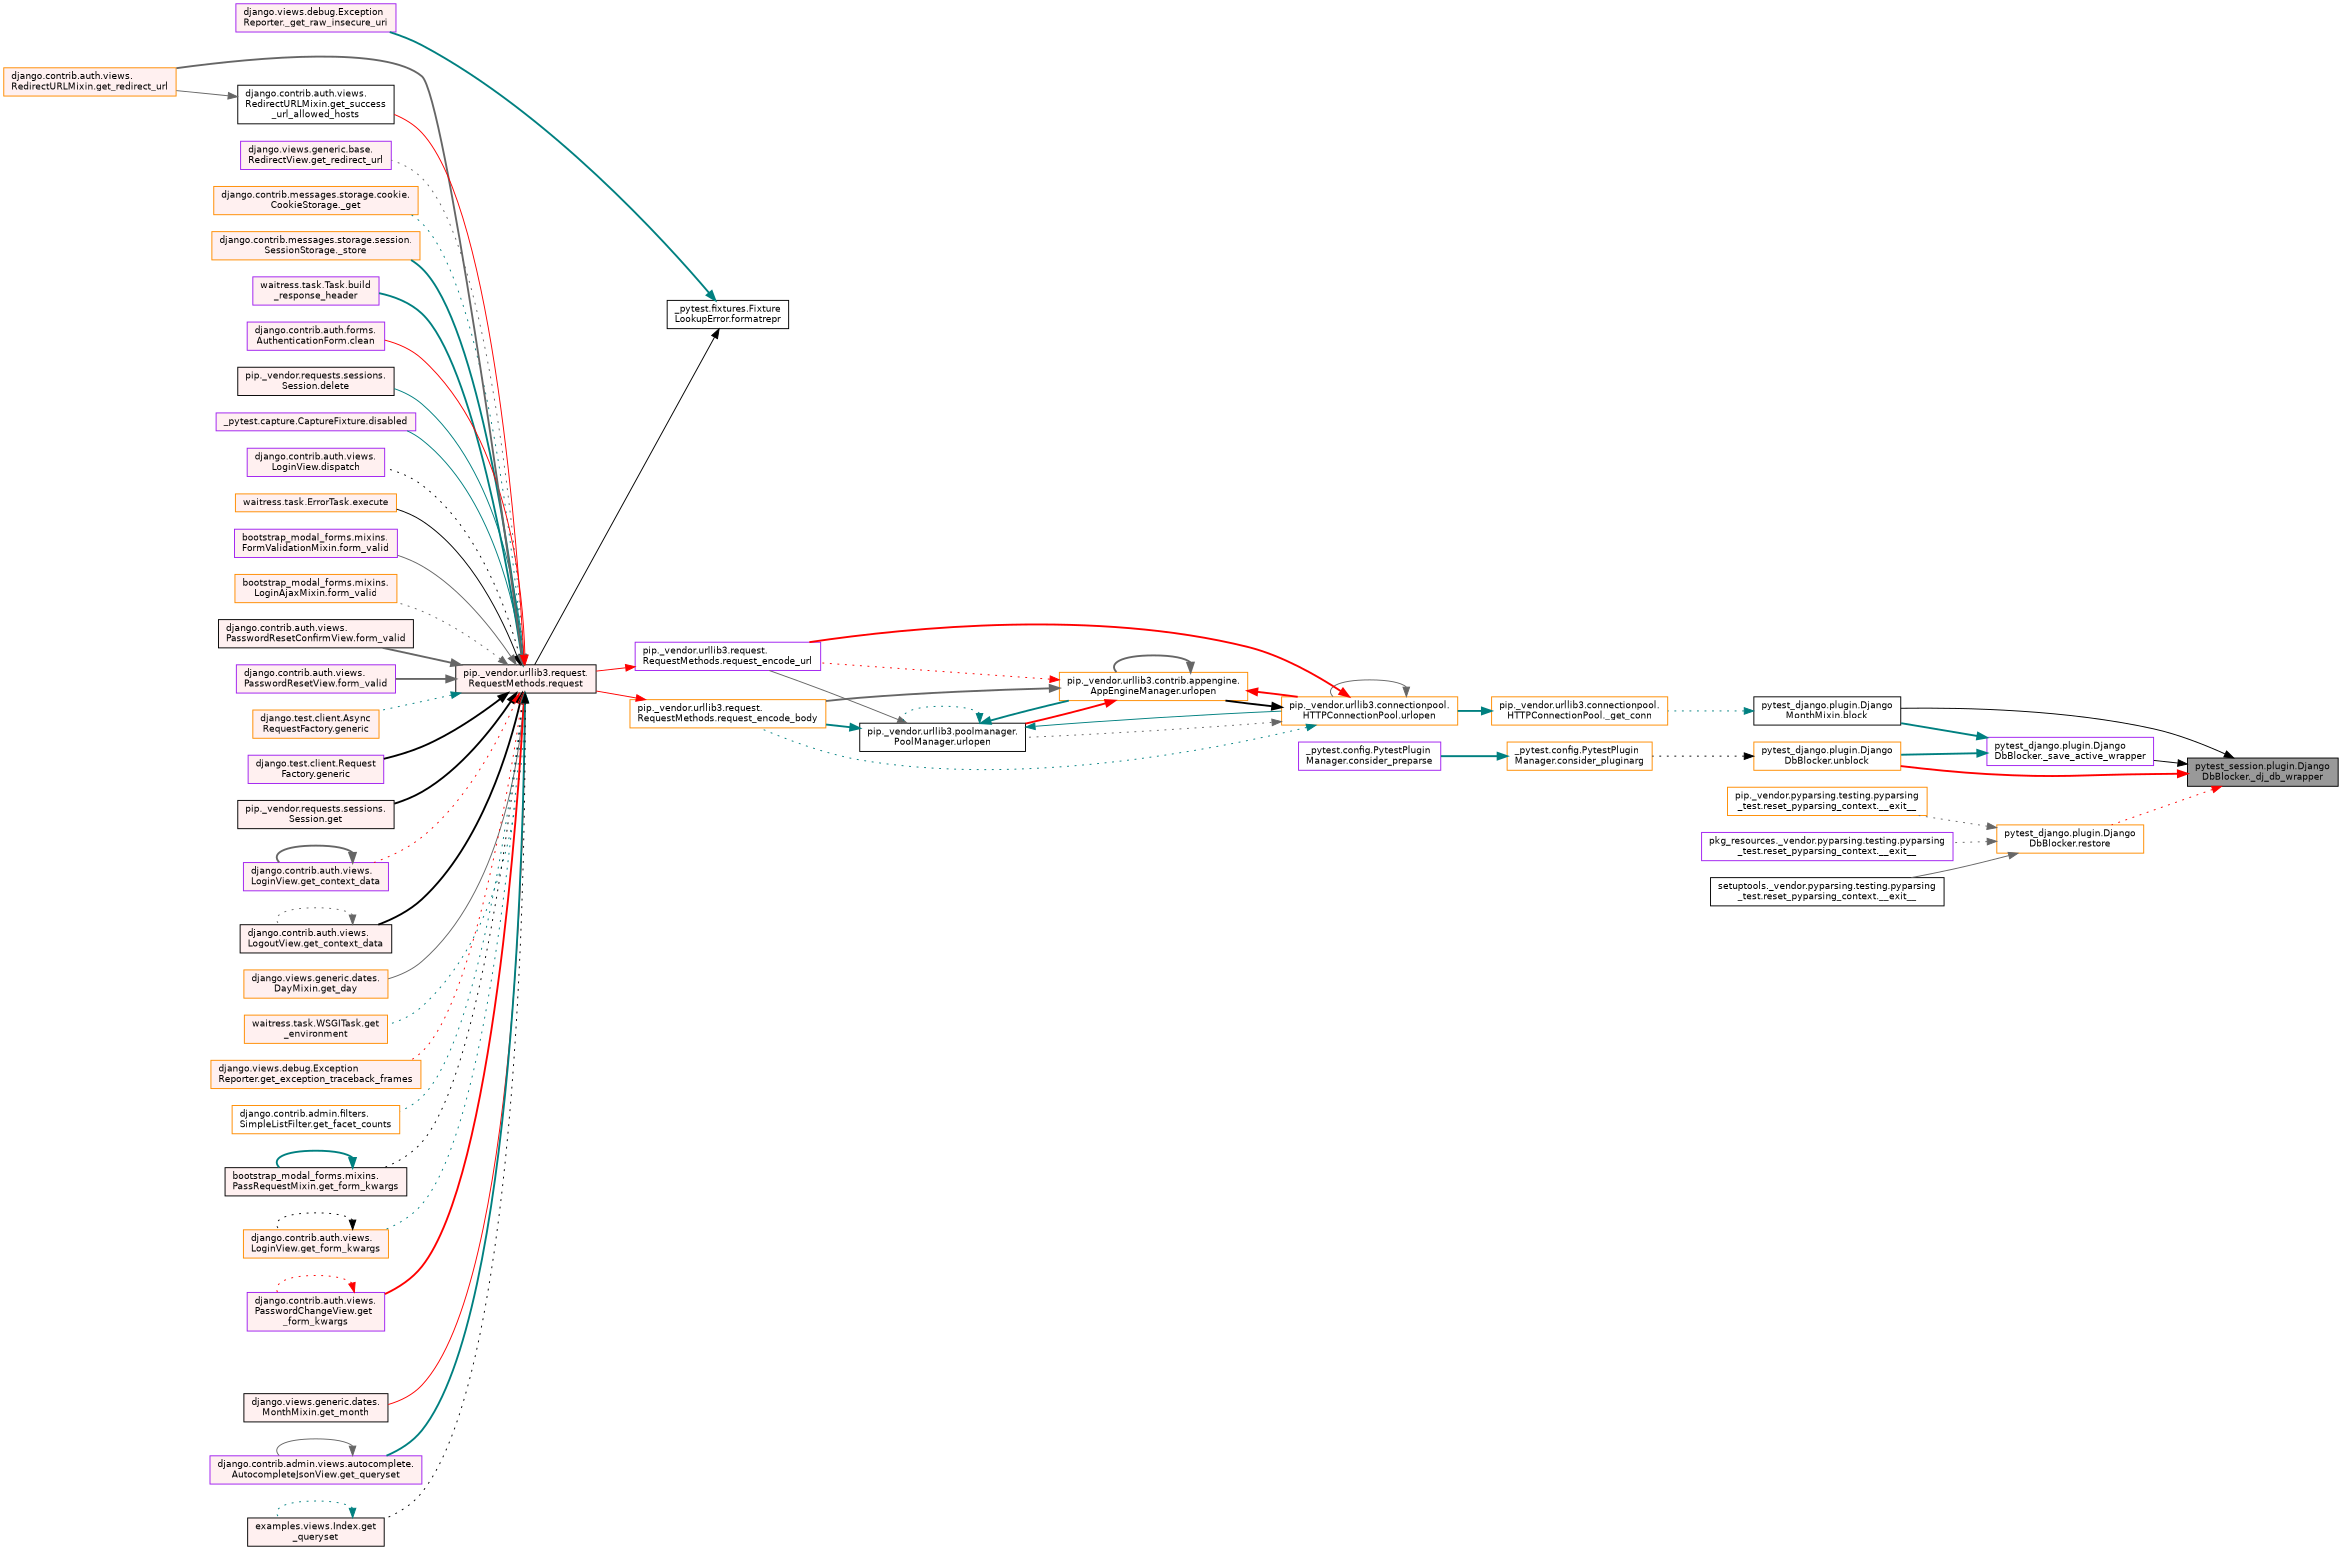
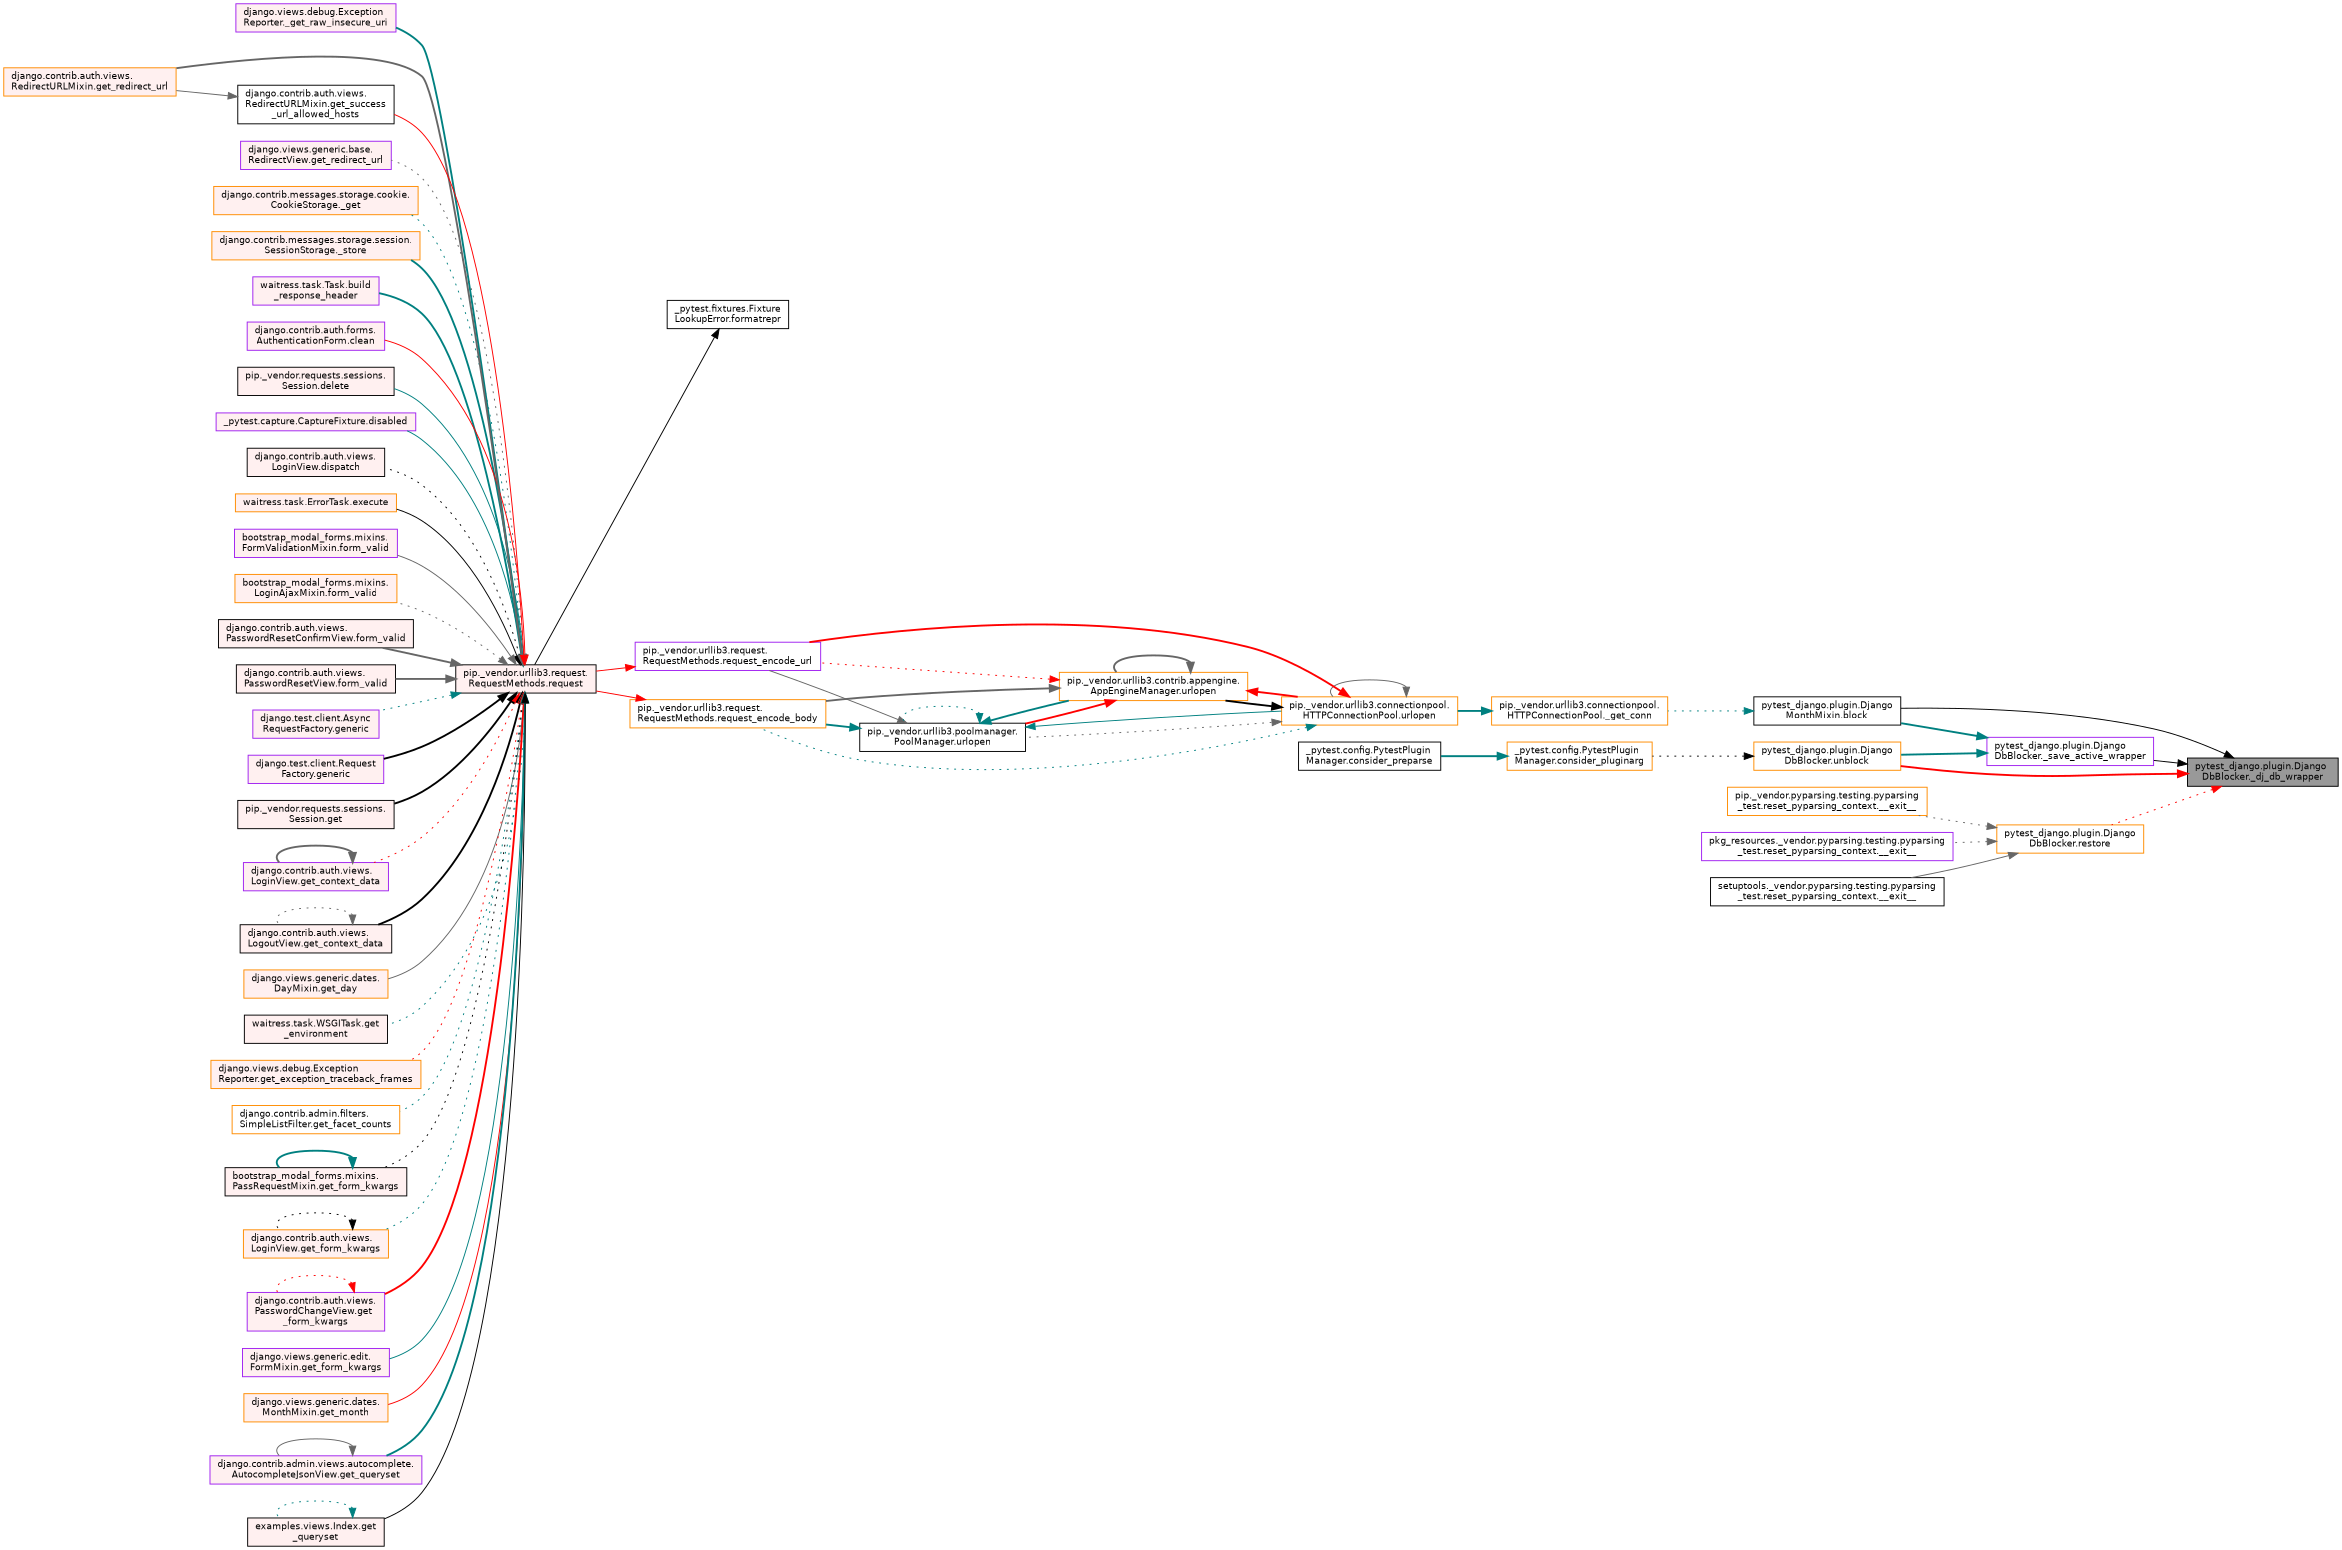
(563, 145) -> (477, 333)
(316, 462) -> (316, 462)
(316, 679) -> (316, 679)
(316, 724) -> (316, 724)
(1370, 756) -> (1370, 756)
(2263, 772) -> (2263, 772)
(316, 1029) -> (316, 1029)
(508, 1127) -> (508, 1127)
none -> (316, 1363)
(316, 1408) -> (316, 1408)
